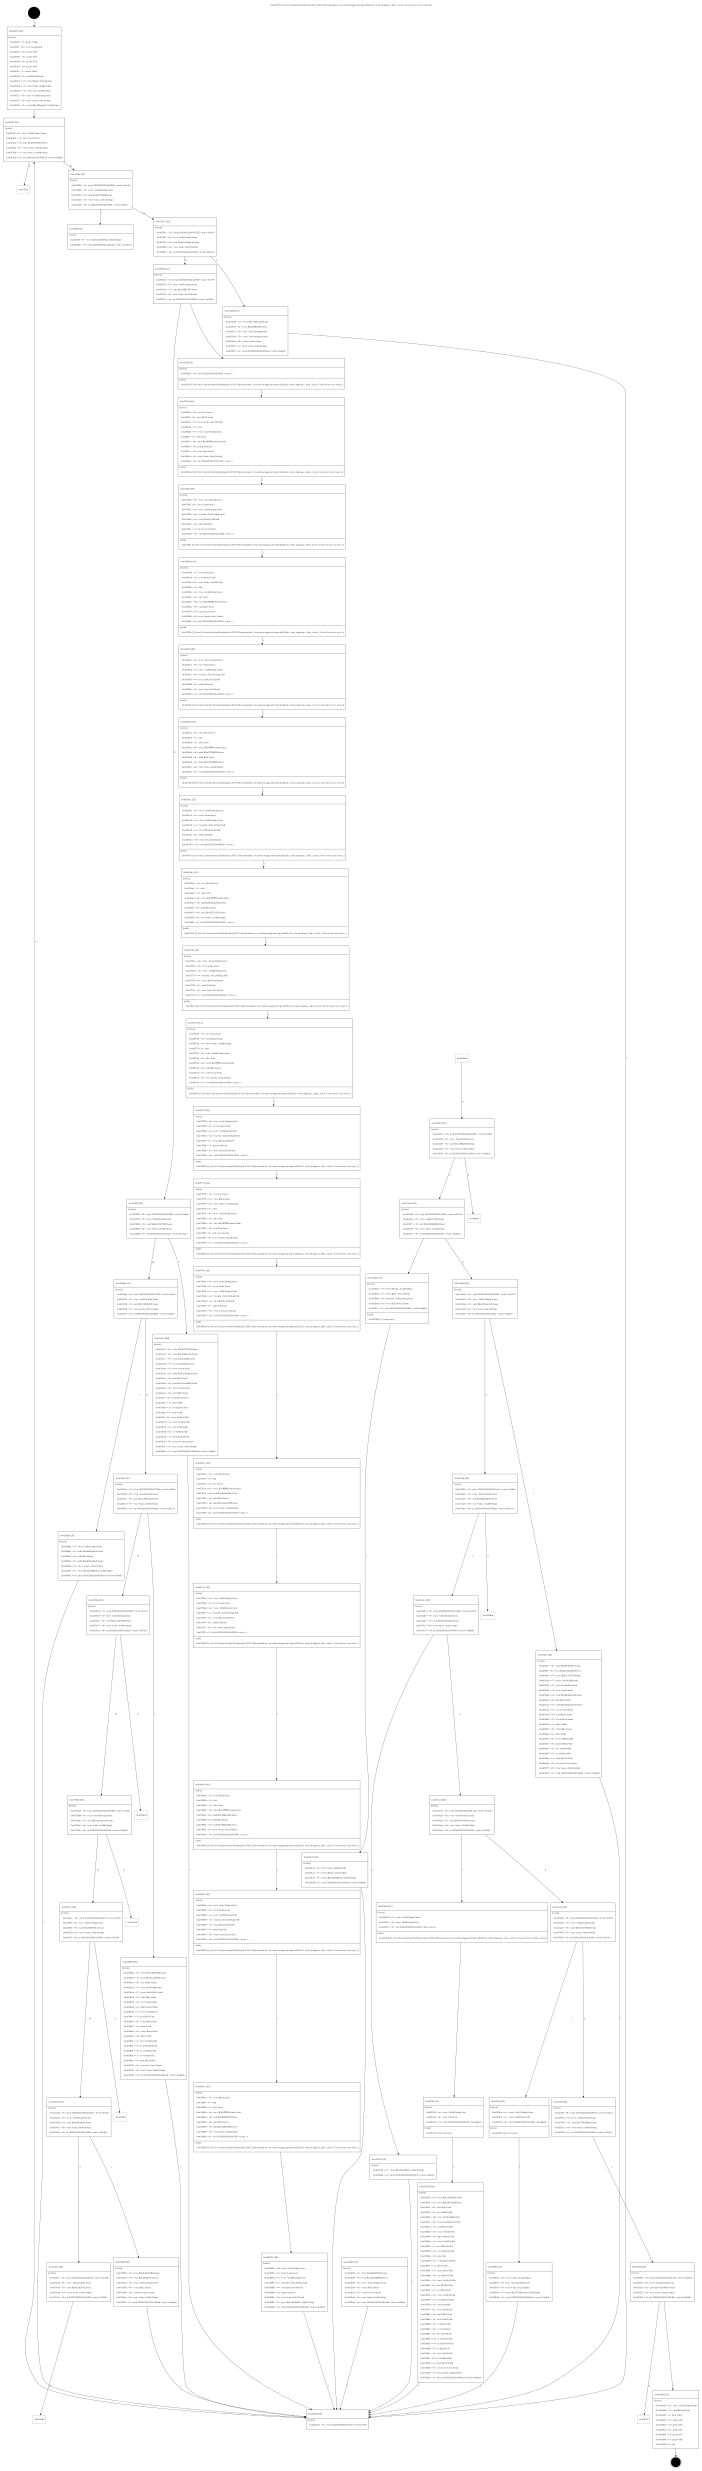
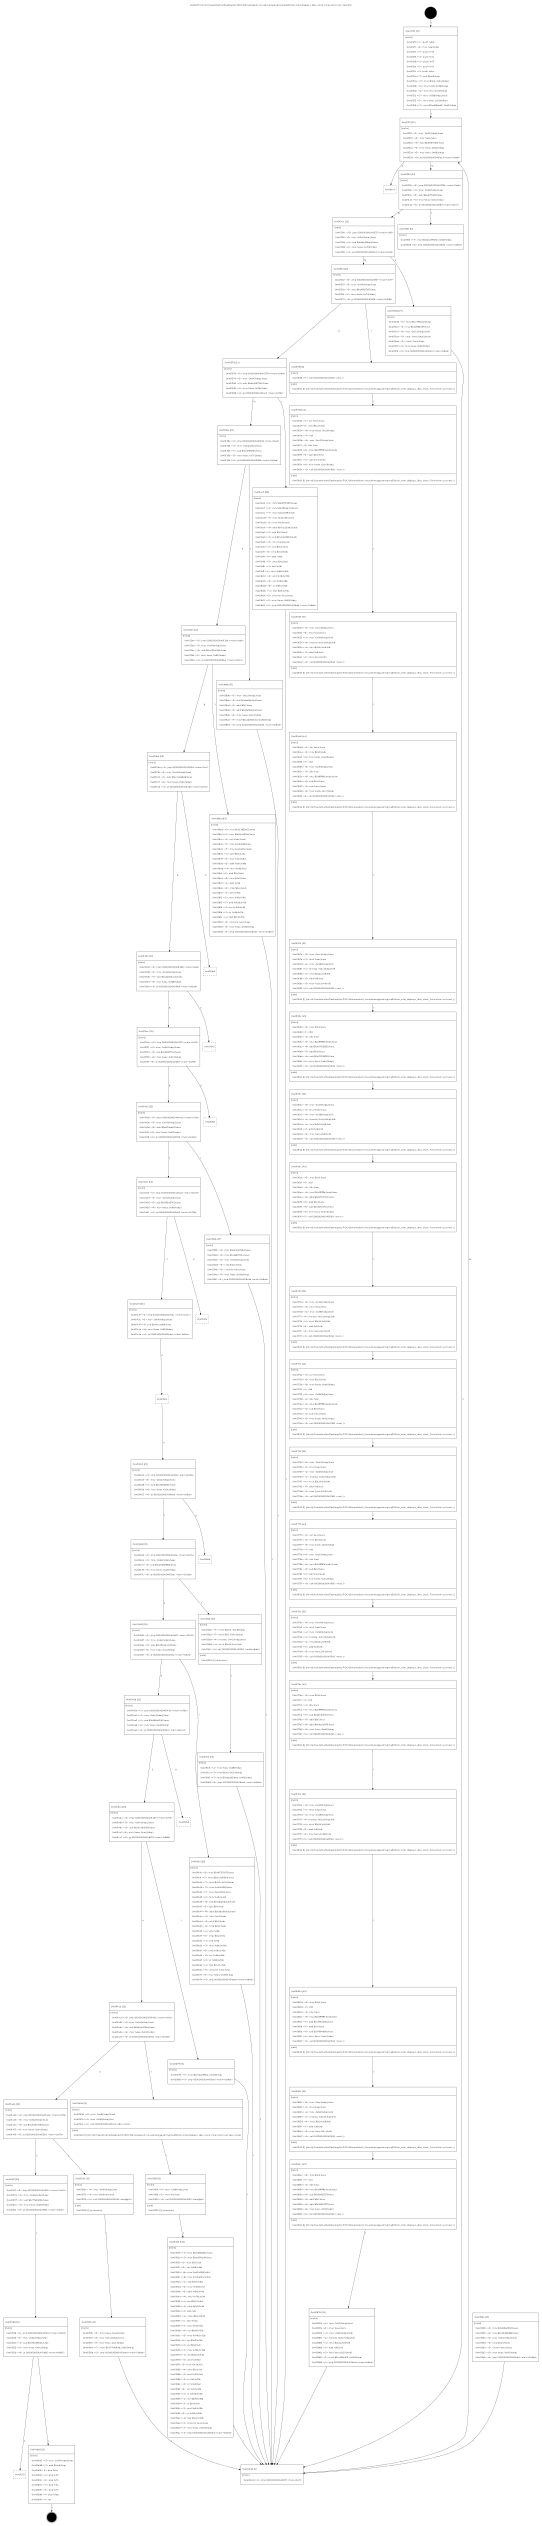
none -> (160, 1319)
